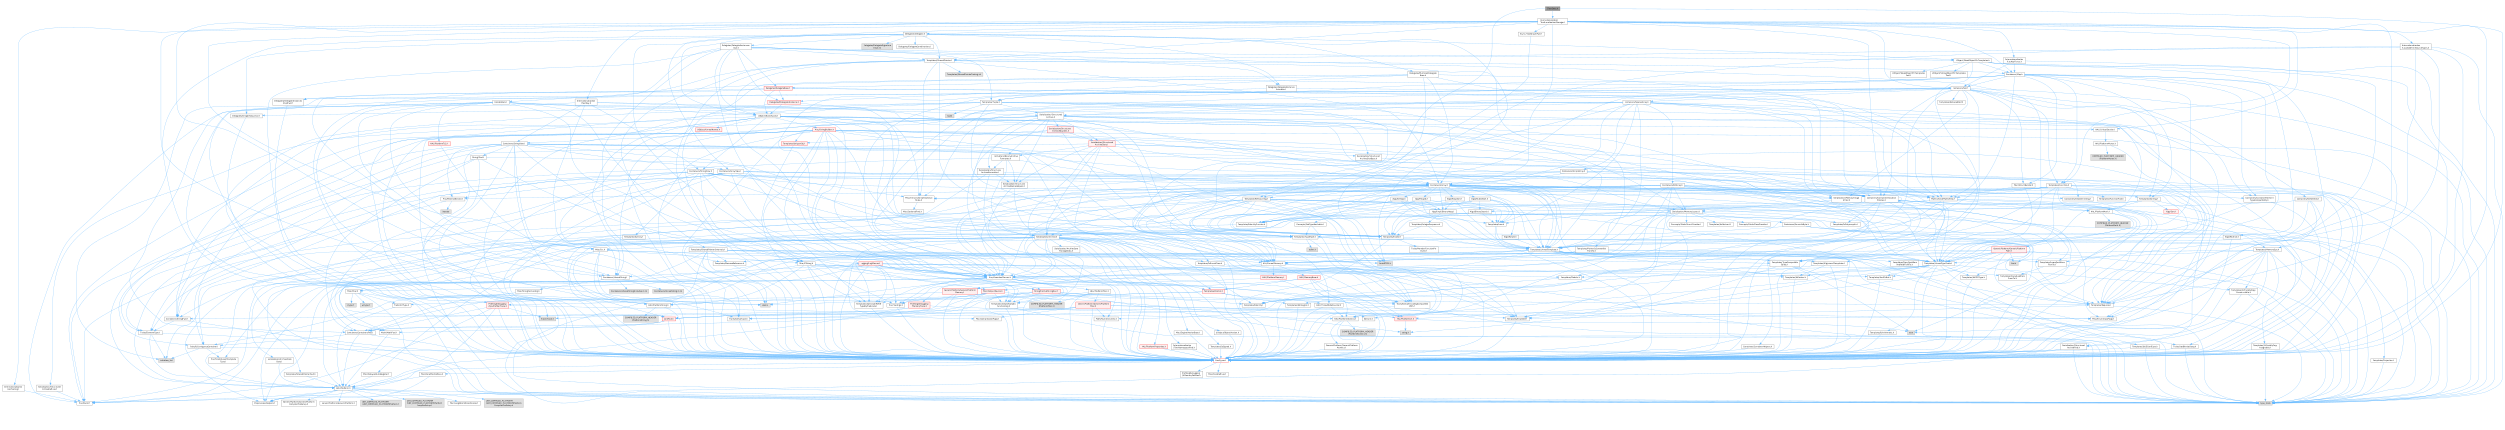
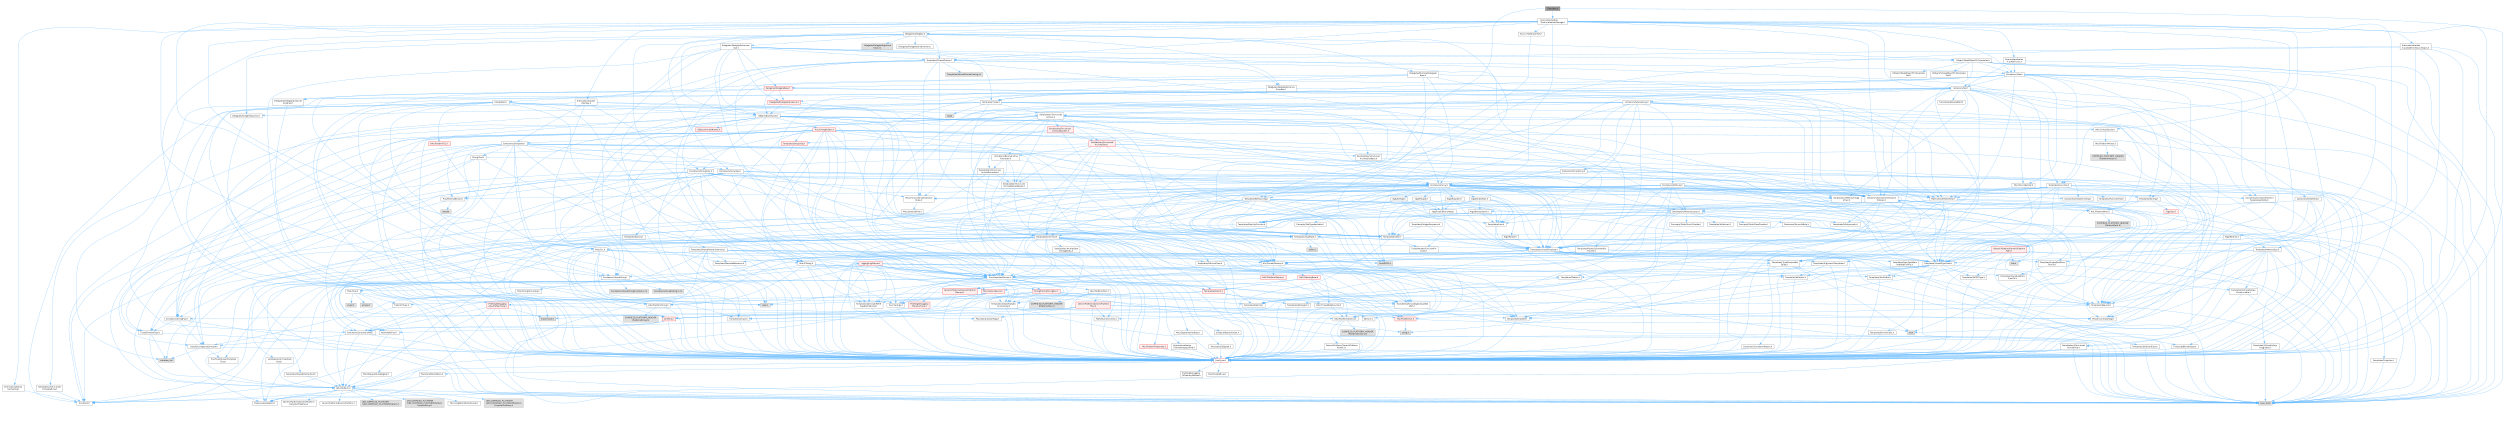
(1435, 217) -> (1442, 232)
none -> (189, 332)
